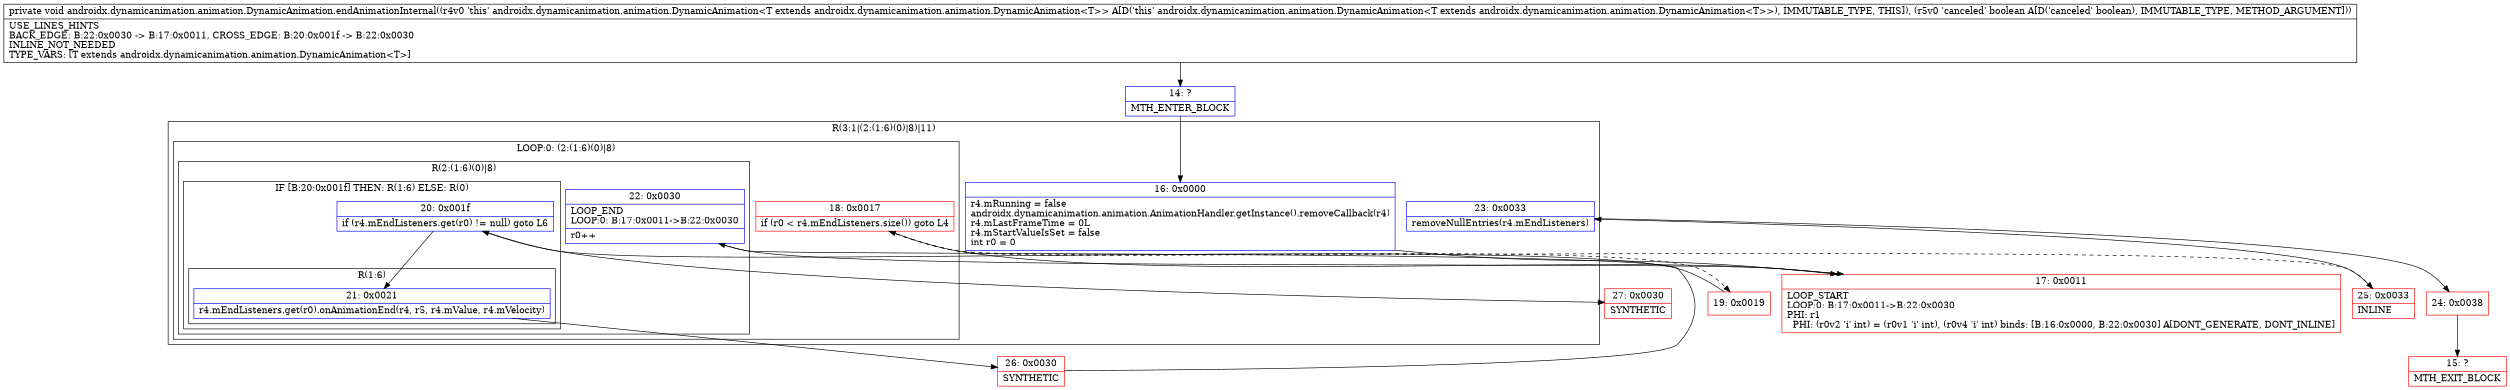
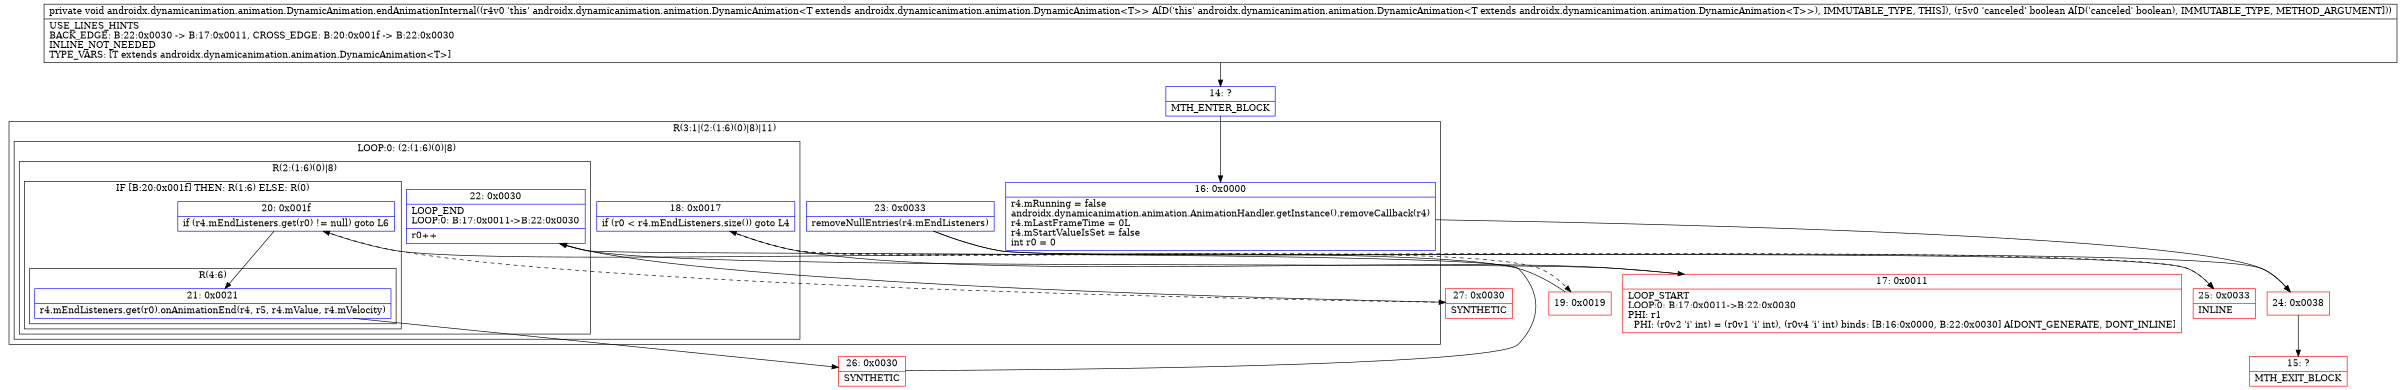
(855, 216) -> (696, 216)
(2070, 238) -> (1573, 255)
(1613, 261) -> (1865, 232)
(372, 276) -> (213, 276)
none -> (1005, 287)
(1039, 287) -> (880, 287)
